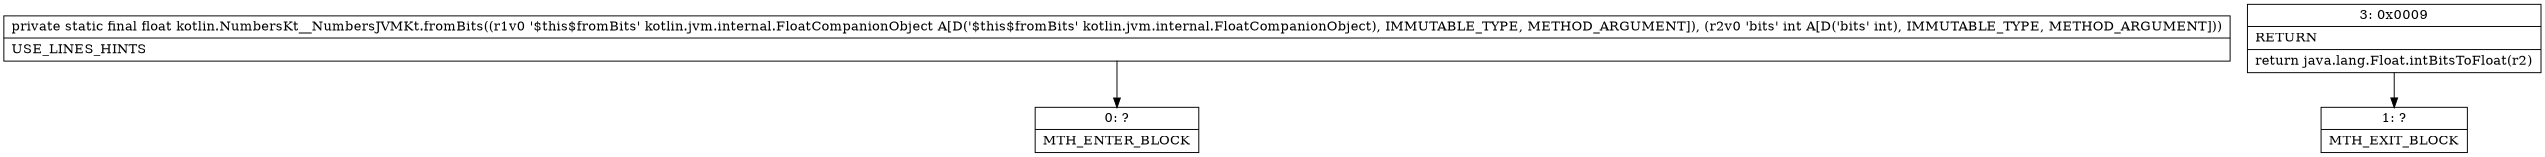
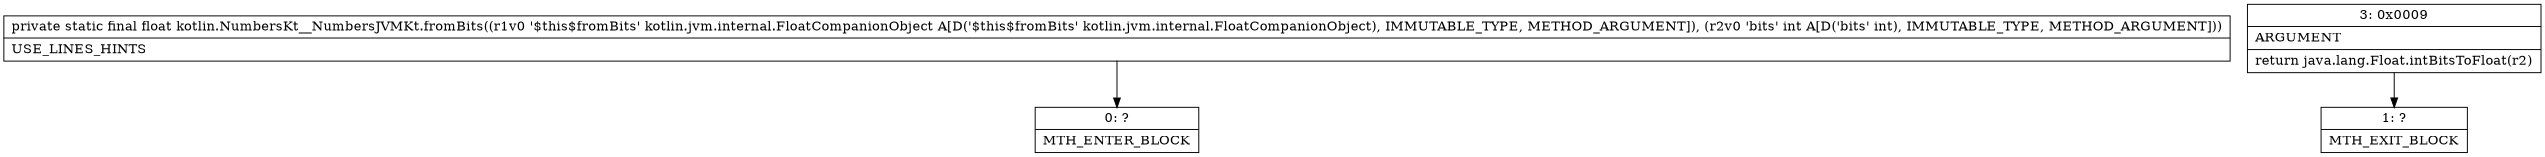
(2286, 38) -> (2298, 38)
